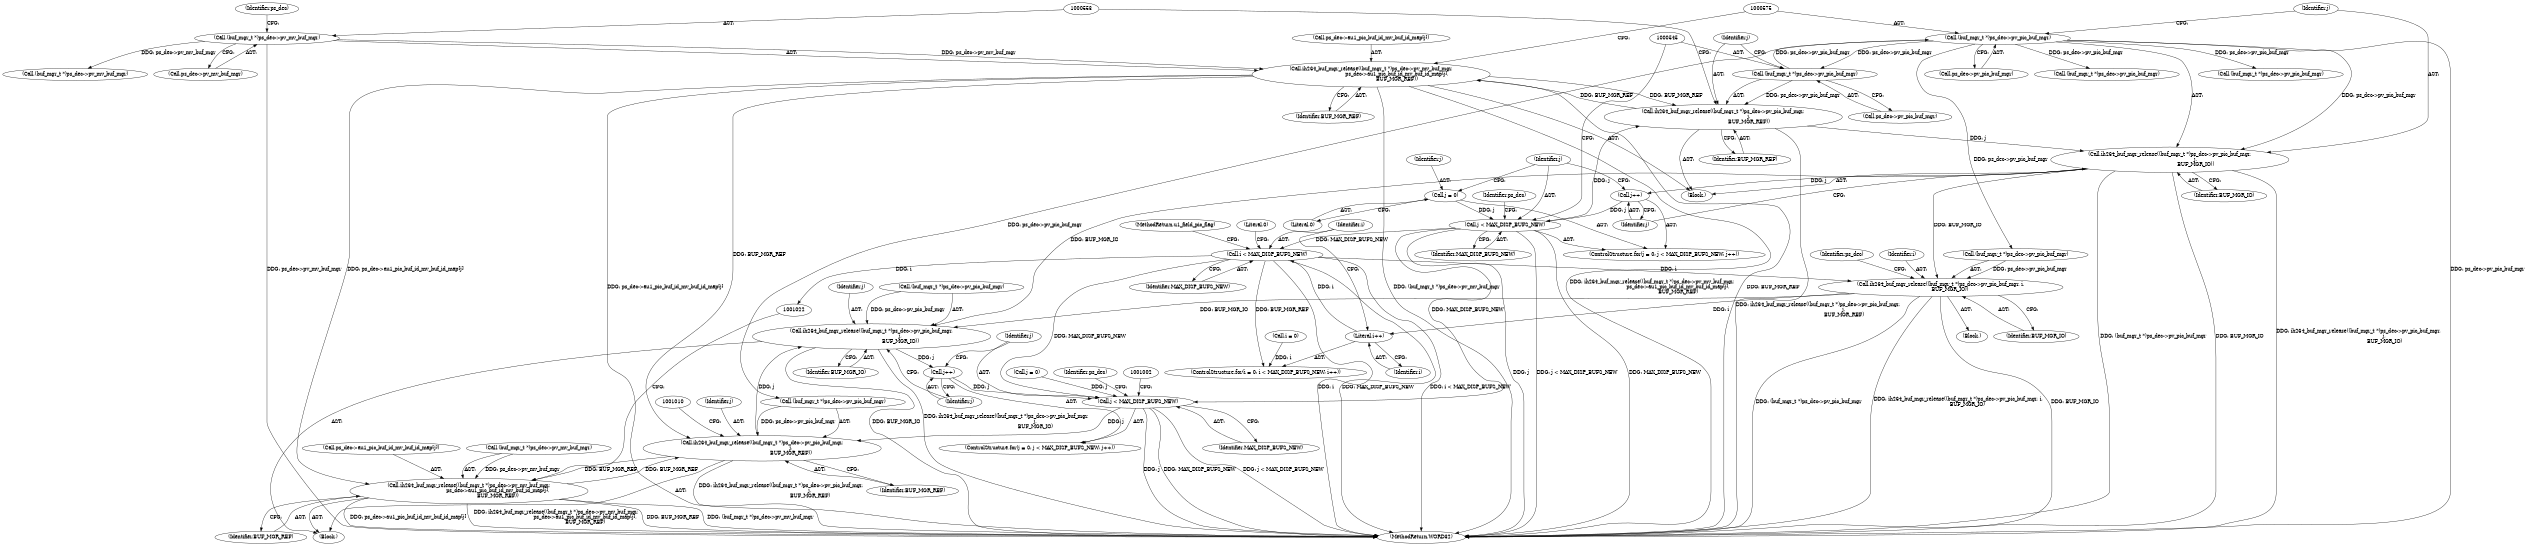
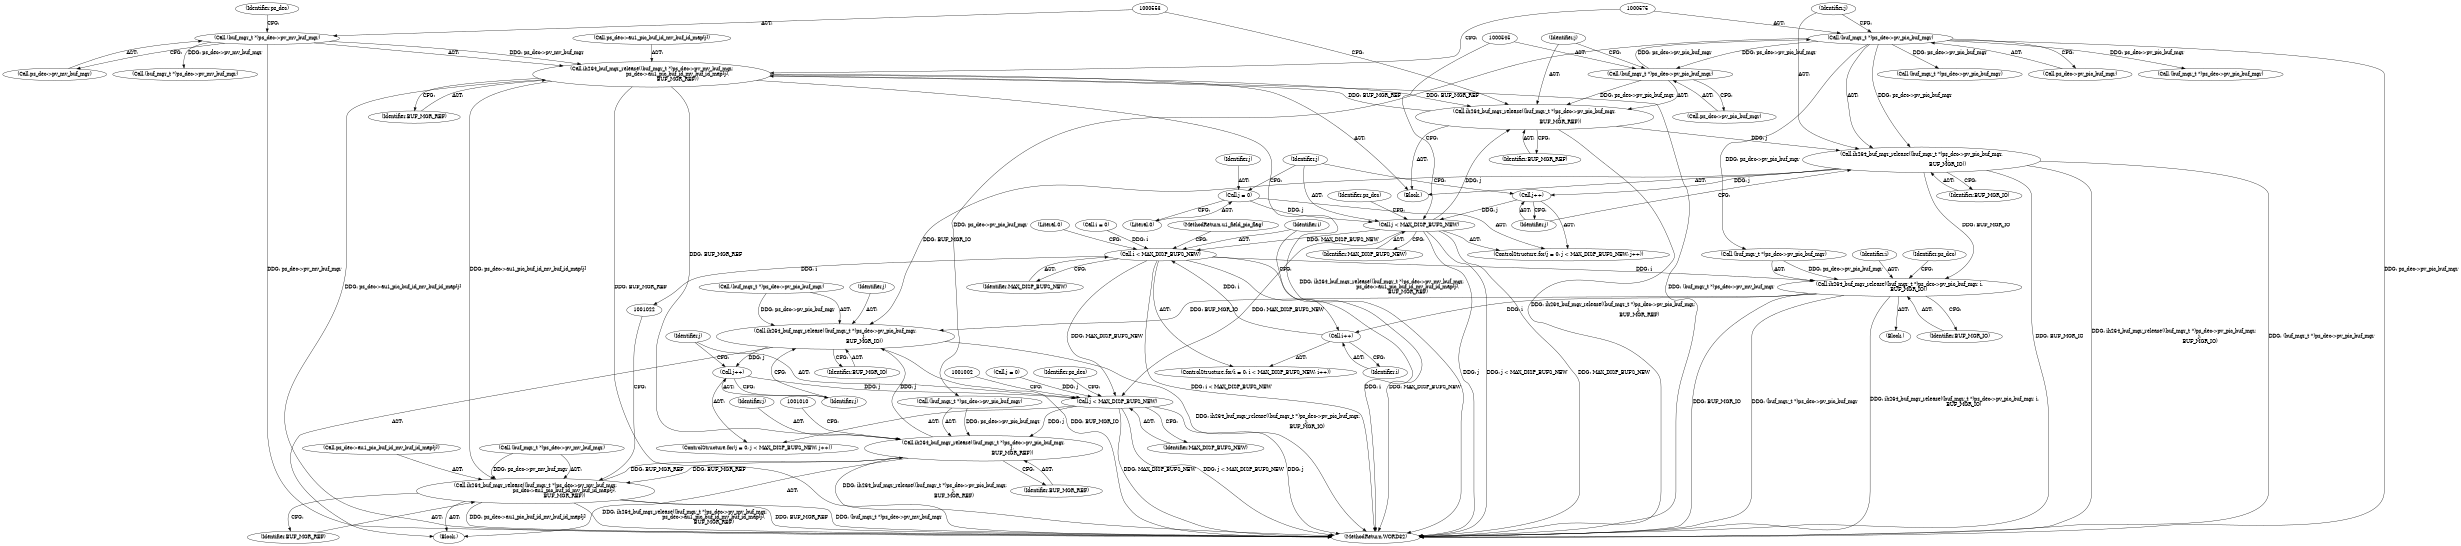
(1282, 310) -> (1166, 310)
(1369, 337) -> (1341, 337)
(1277, 353) -> (1126, 239)
